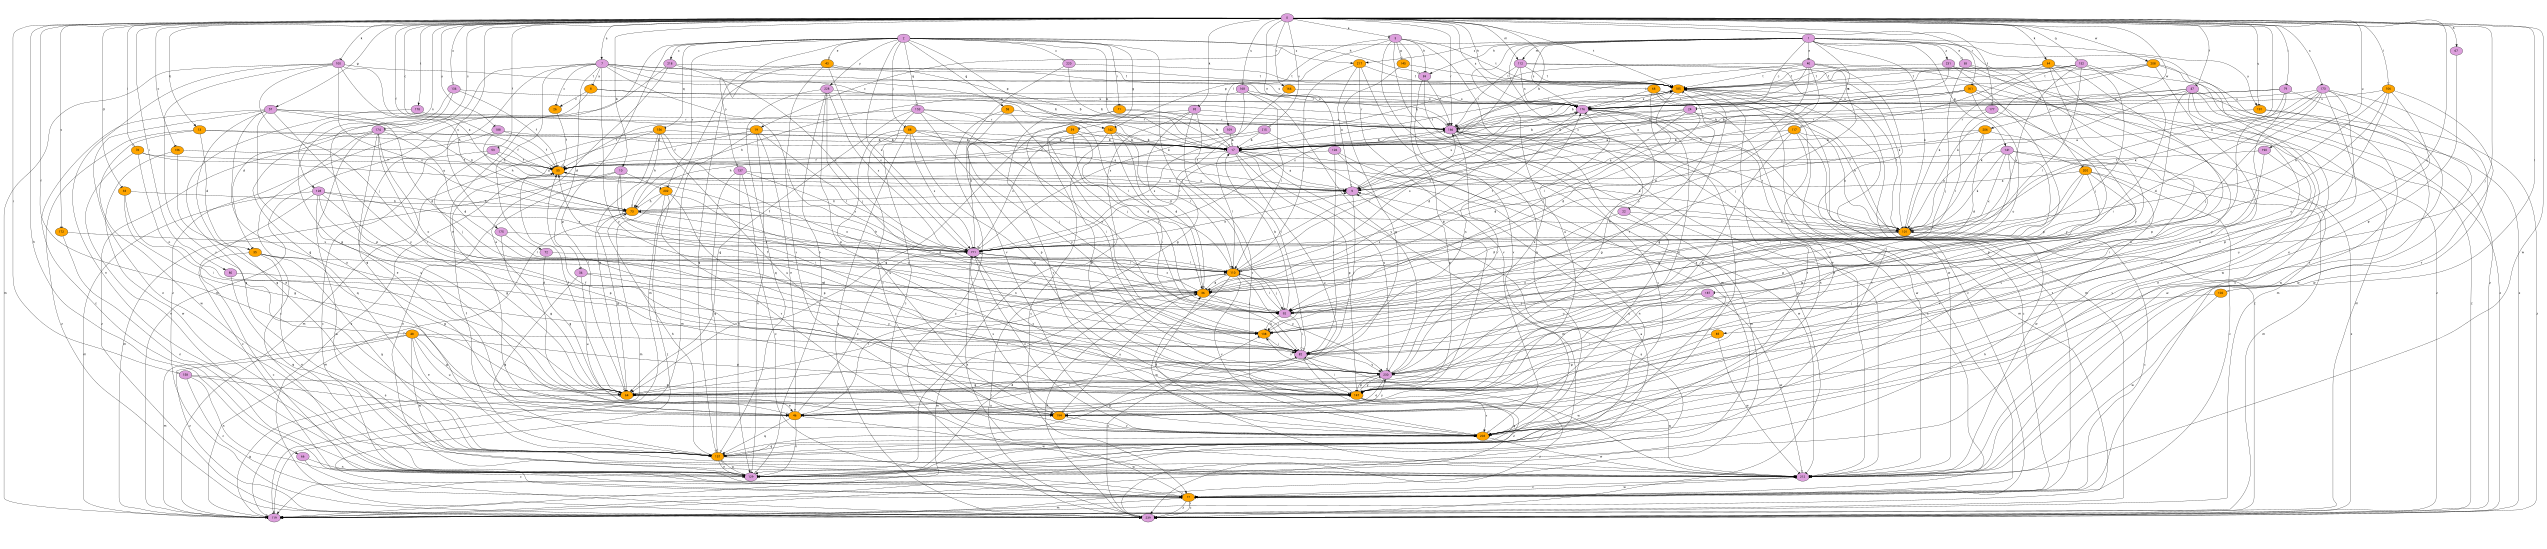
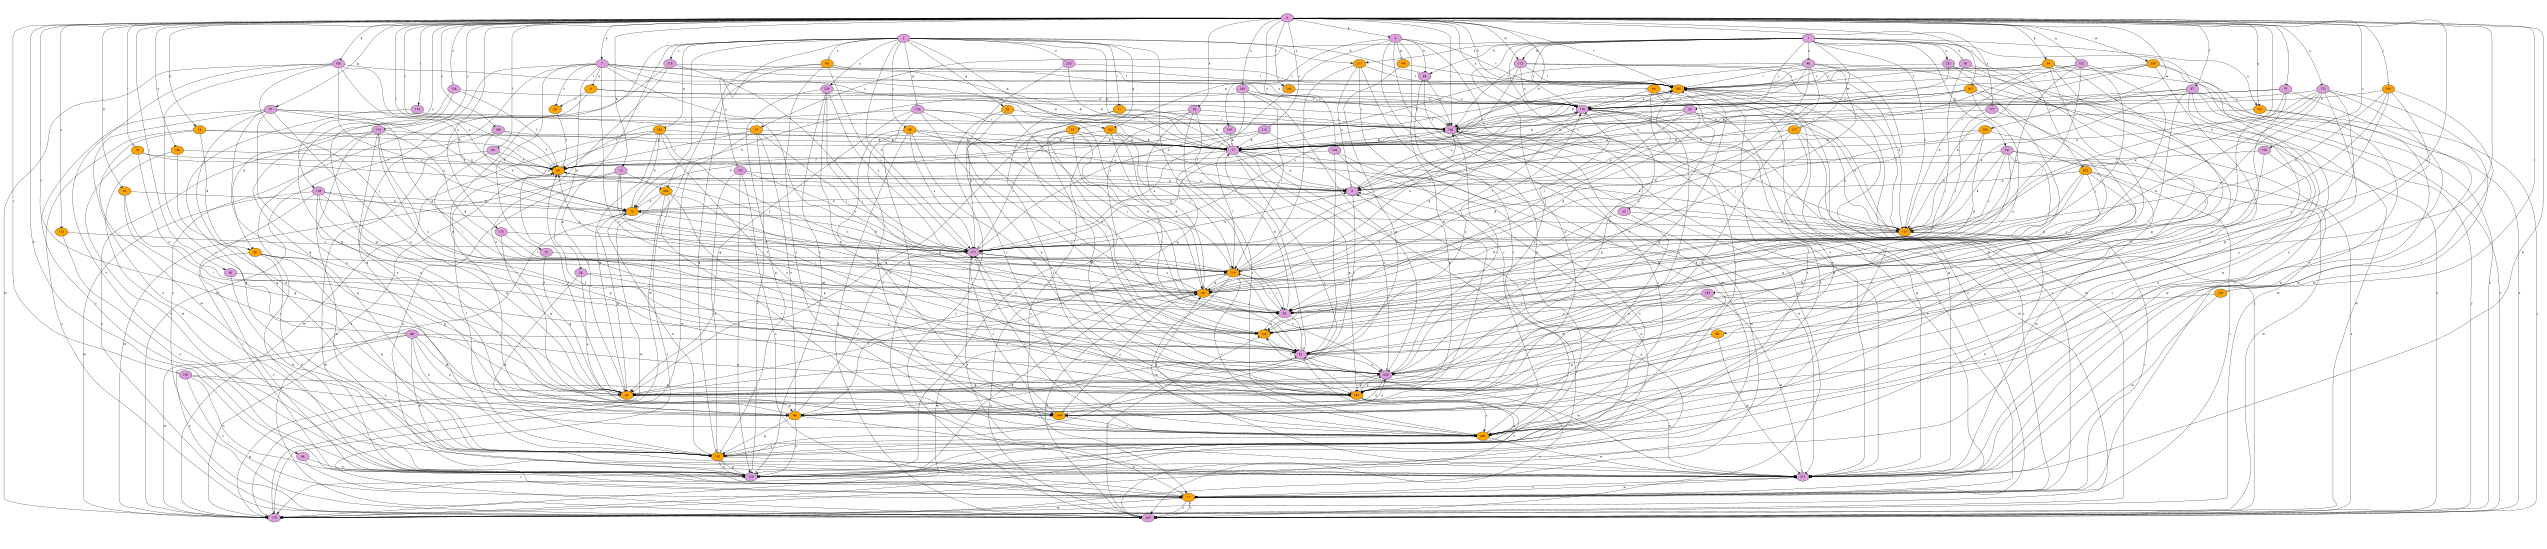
(2456, 51) -> none
(1835, 87) -> none
(412, 334) -> (412, 334)
